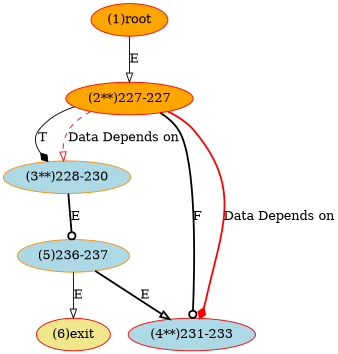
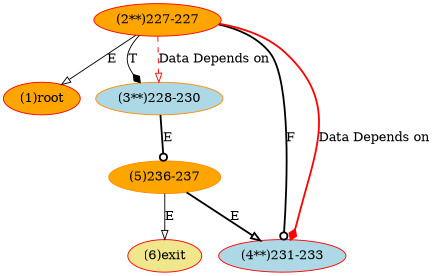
(129, 55) -> (103, 57)
(73, 256) -> (165, 177)
